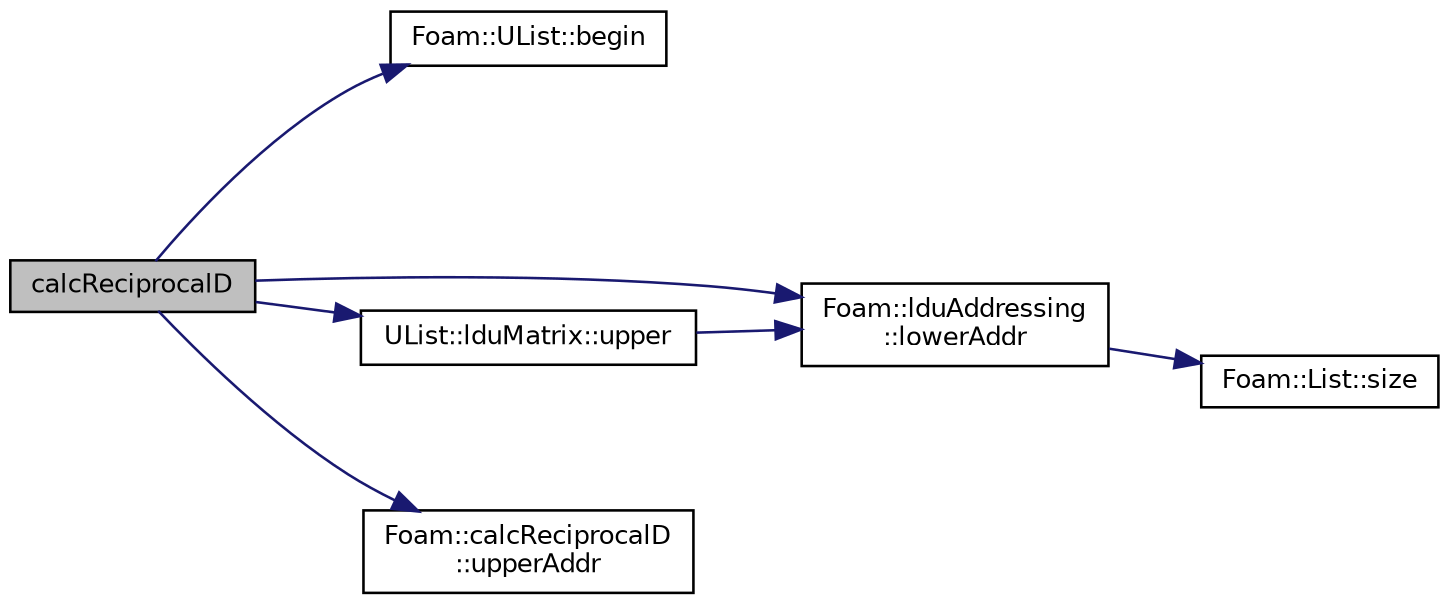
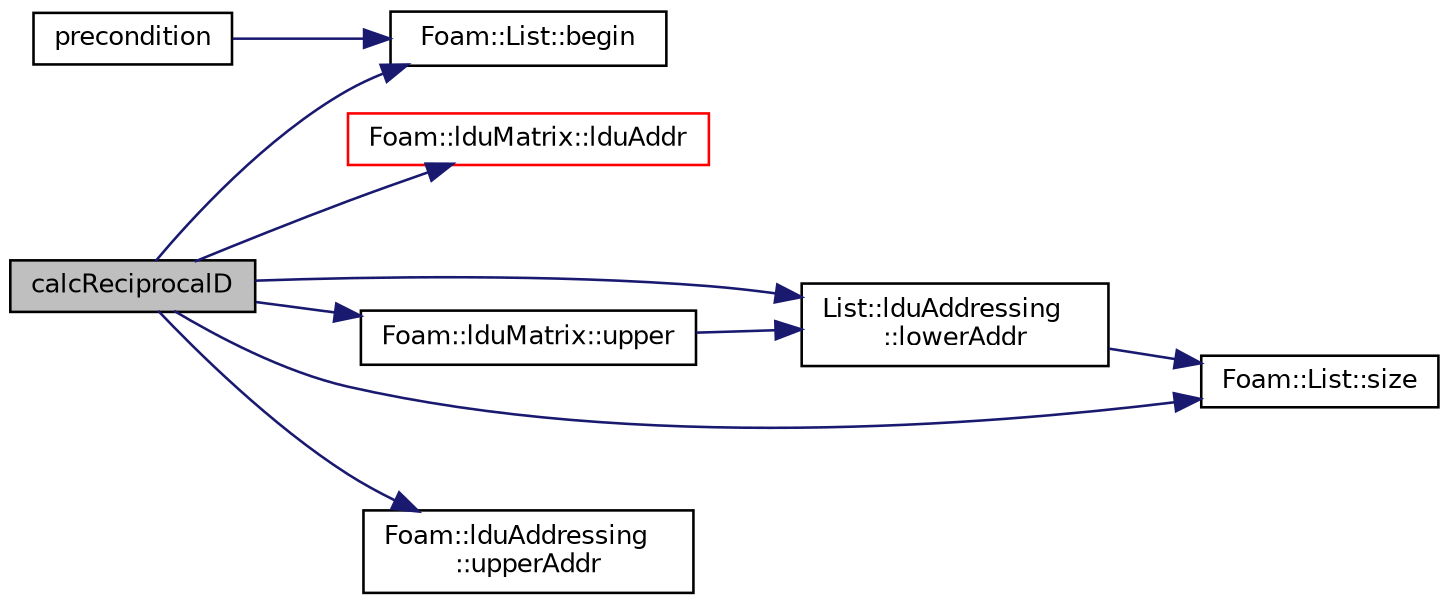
none -> (133, 39)
(528, 39) -> (528, 39)
none -> (528, 139)
(955, 325) -> (955, 325)
(528, 338) -> (528, 338)
none -> (665, 425)
(528, 552) -> (528, 552)
